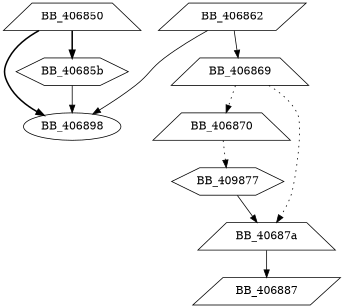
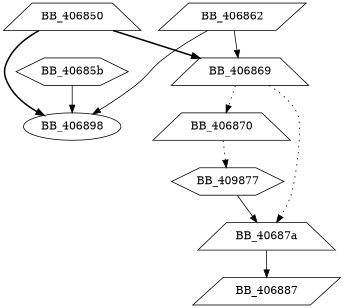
(72, 40) -> (152, 43)
